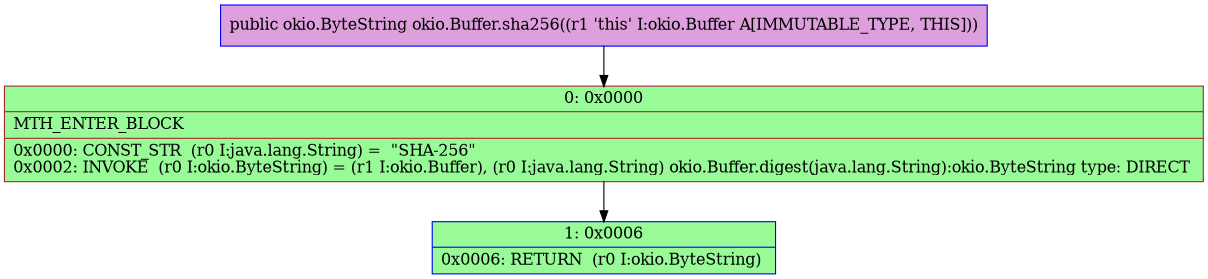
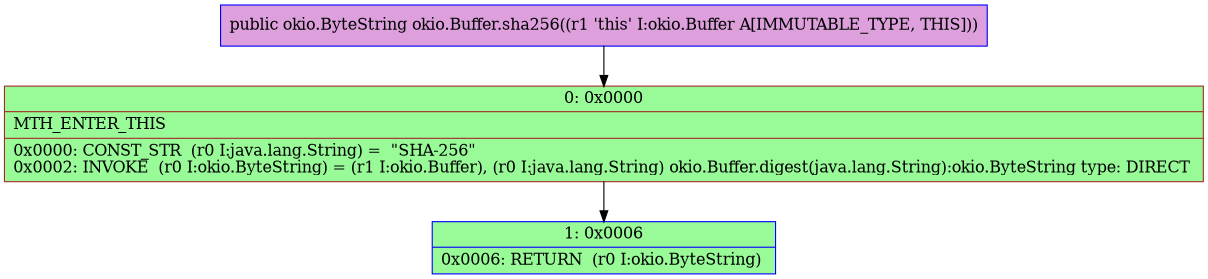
(99, 124) -> (90, 124)
